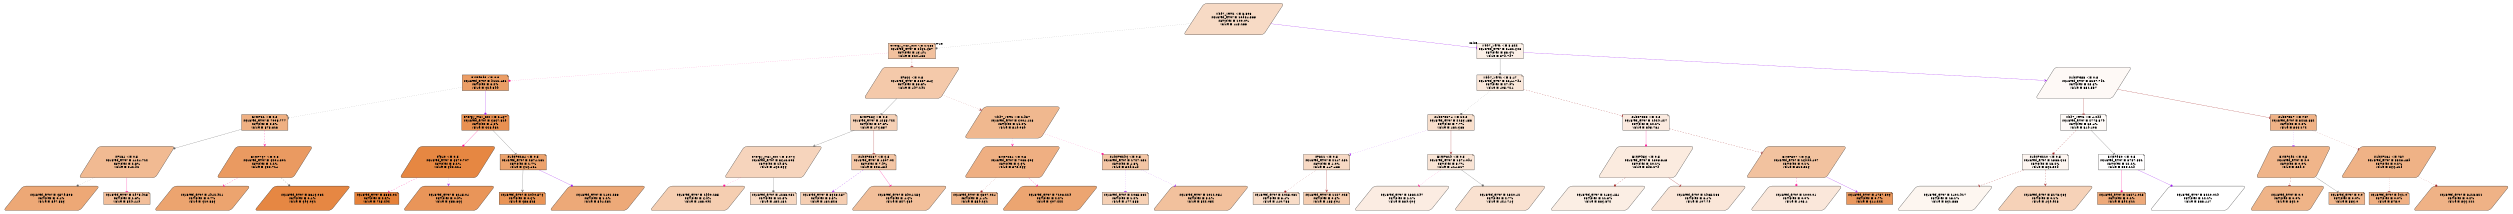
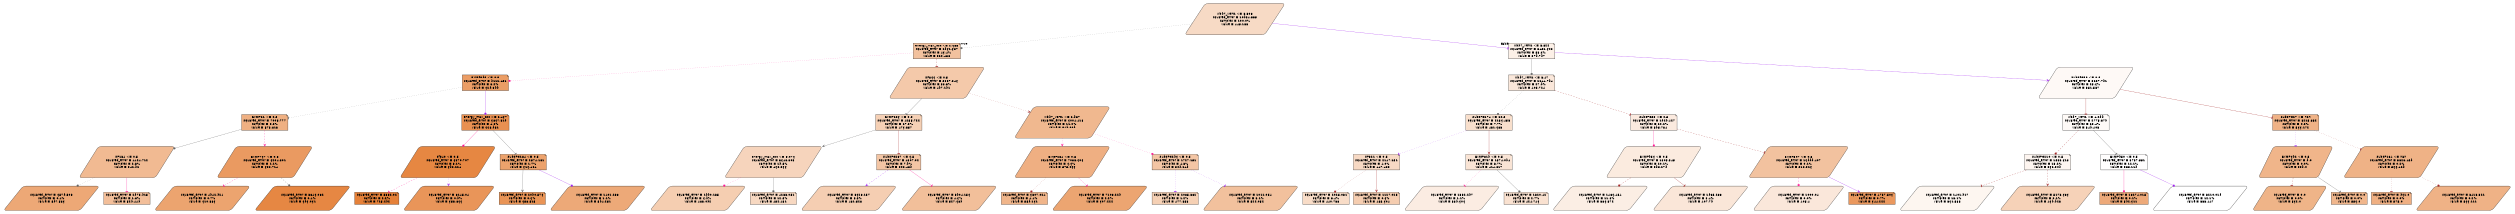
(824, 198) -> (849, 198)
(1500, 198) -> (1526, 198)
